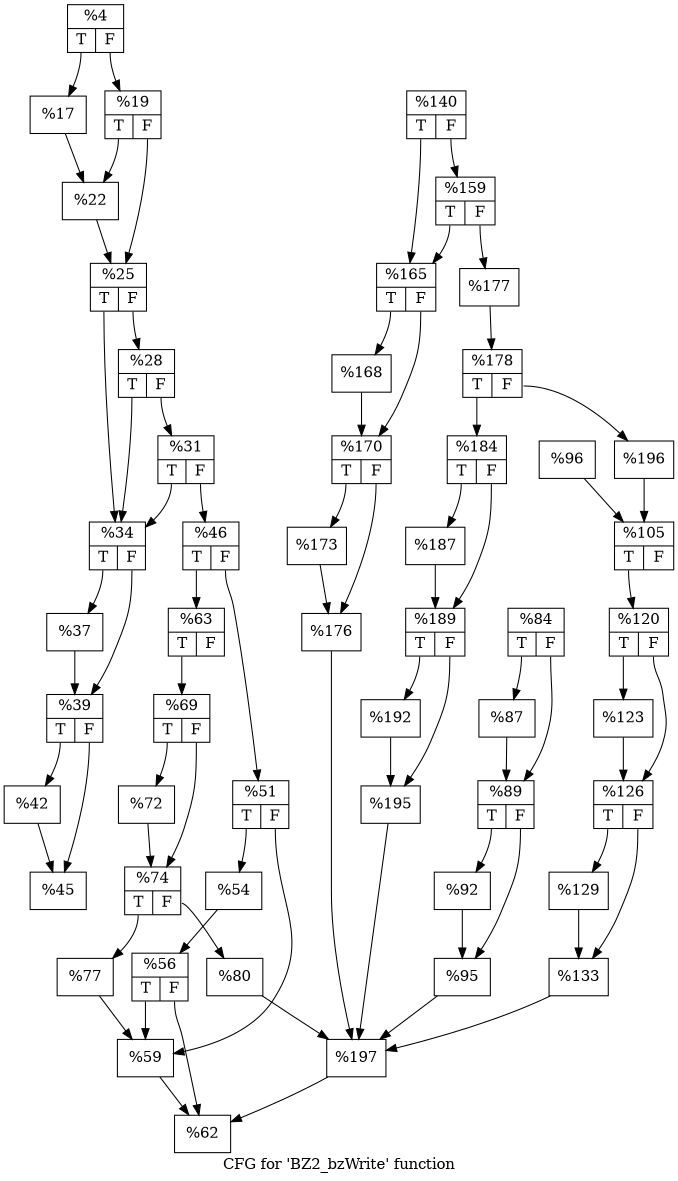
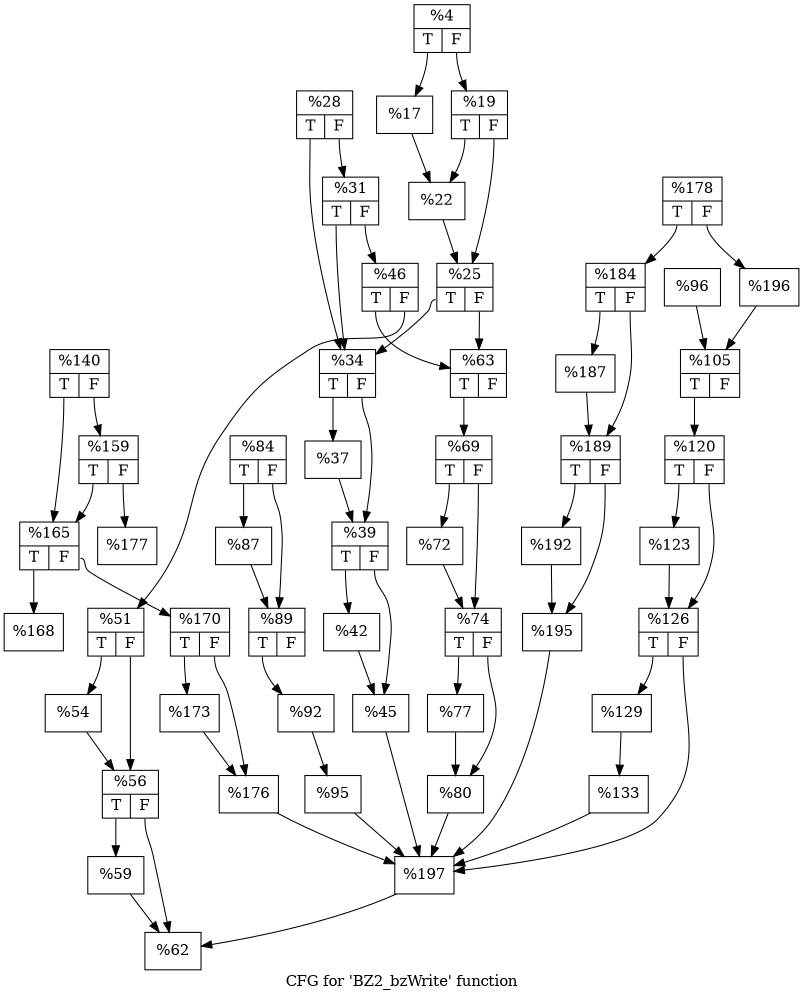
(491, 322) -> none
(134, 325) -> (479, 325)
(362, 409) -> none
none -> (401, 789)
(509, 892) -> none
(628, 892) -> (645, 828)
(288, 968) -> (130, 708)
(113, 1014) -> (456, 748)
